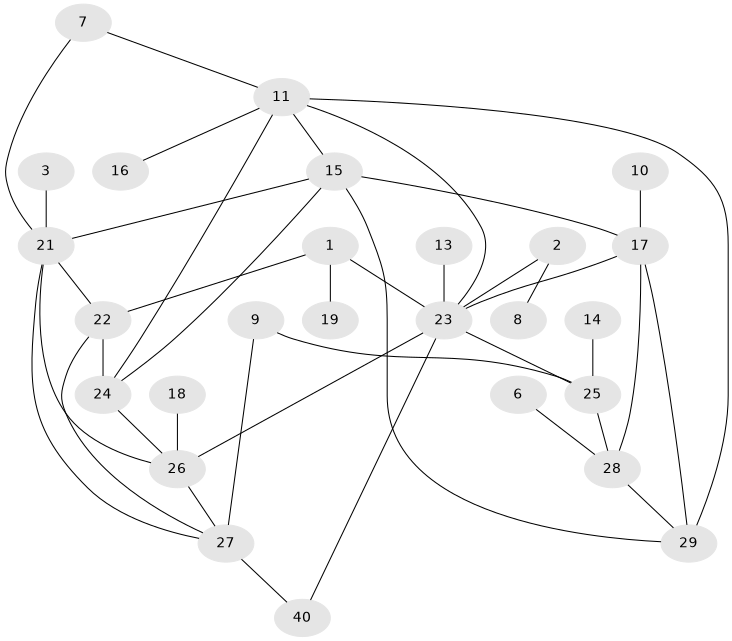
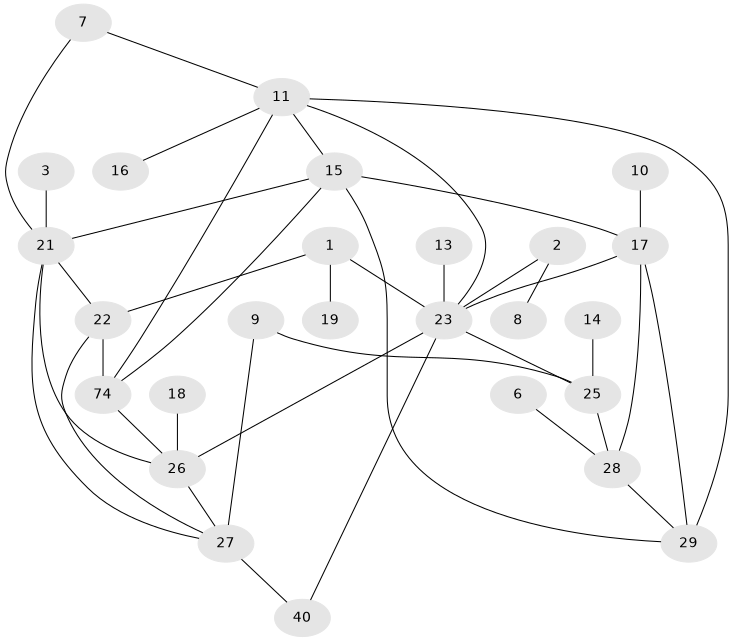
(103, 395) -> (103, 395)
